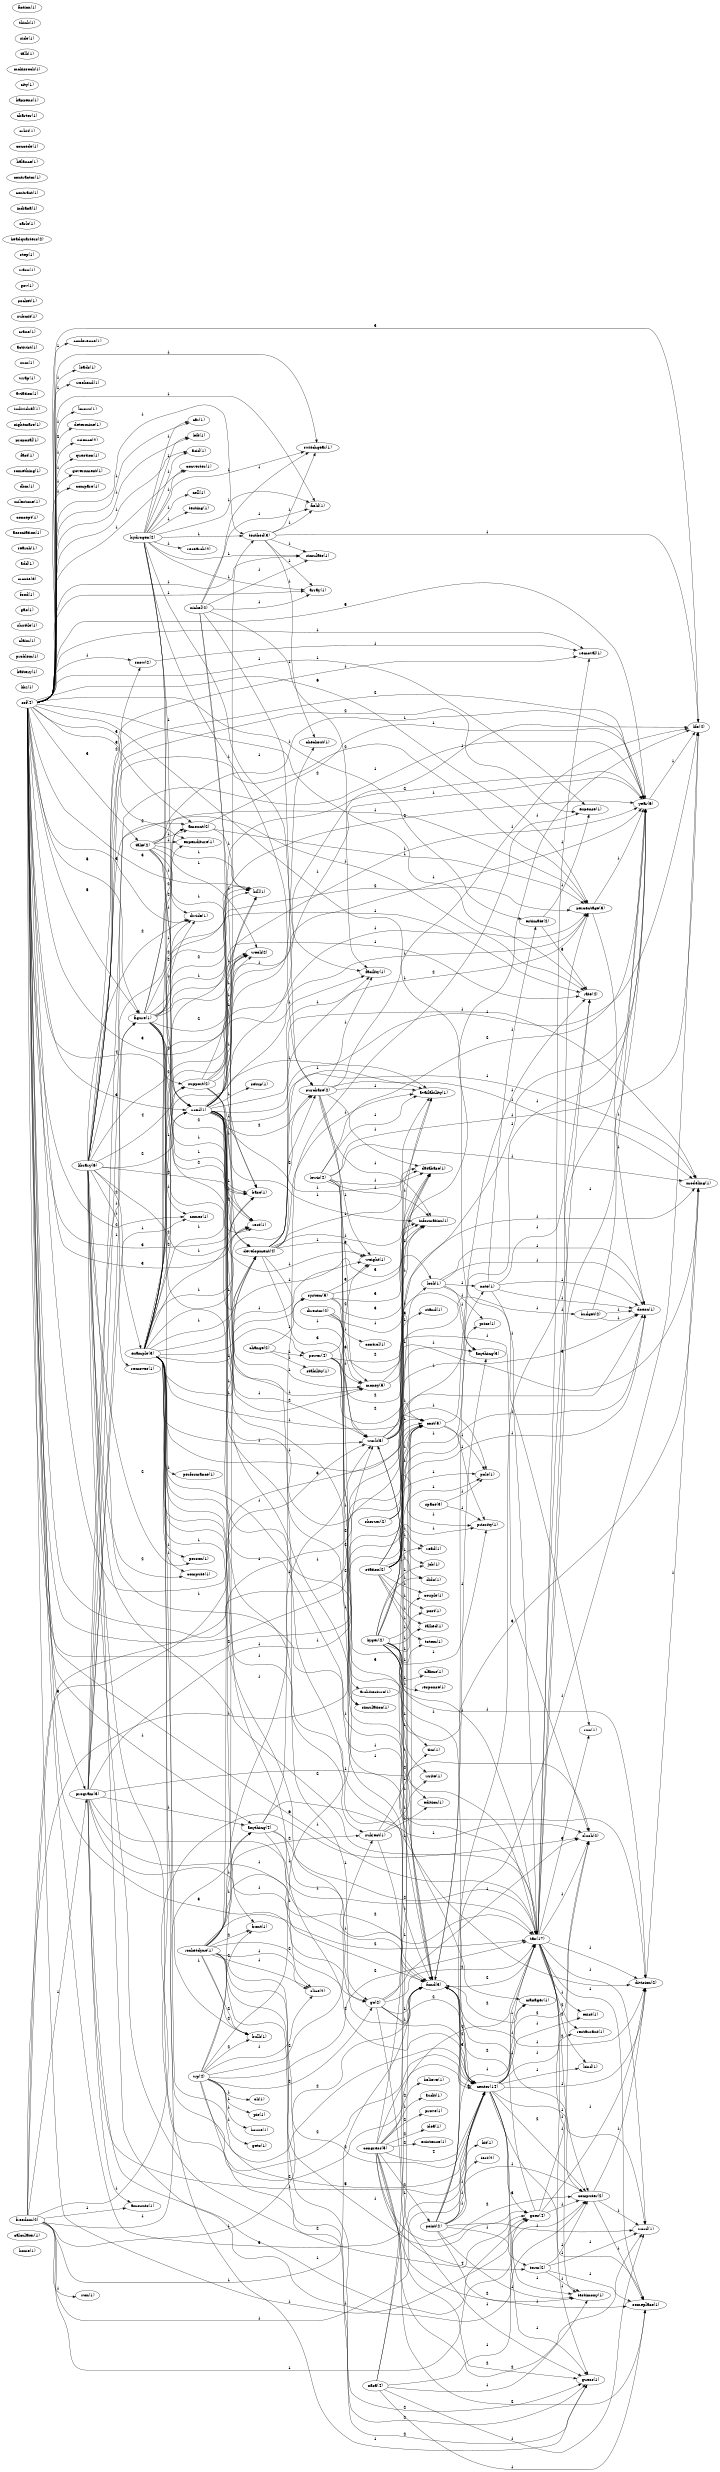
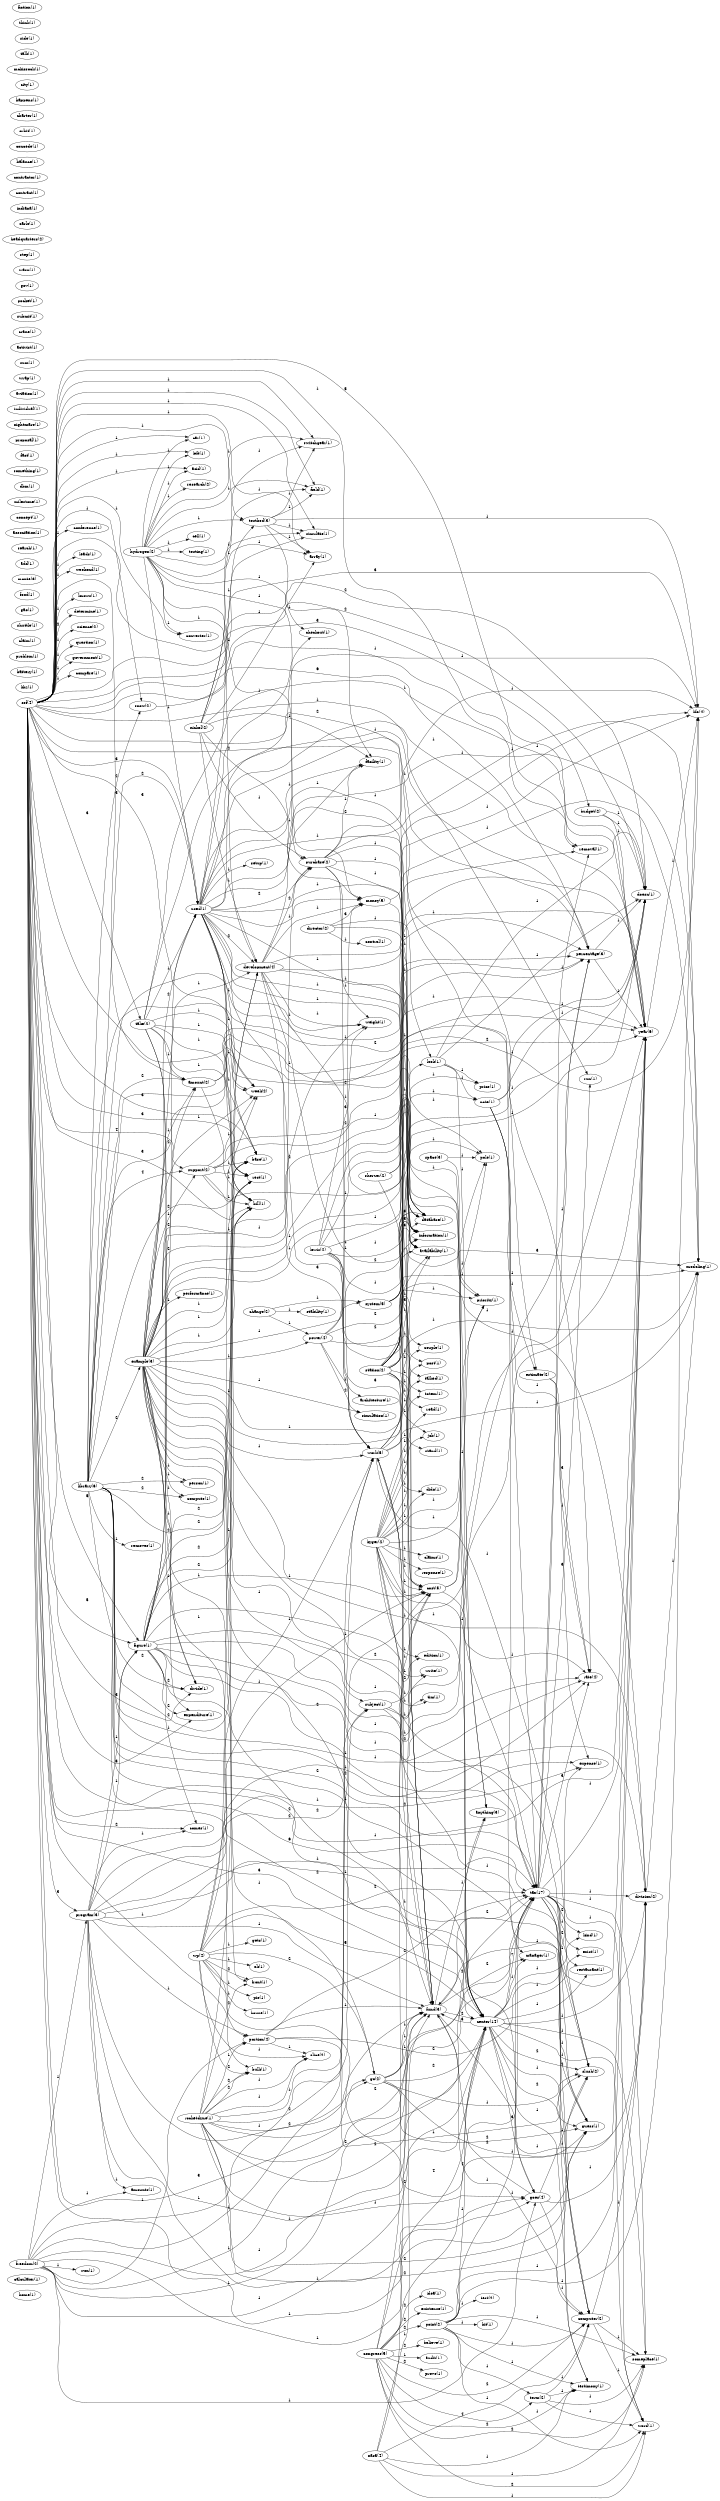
(349, 1280) -> none
(259, 1828) -> (259, 2040)
(501, 1981) -> (458, 1930)
